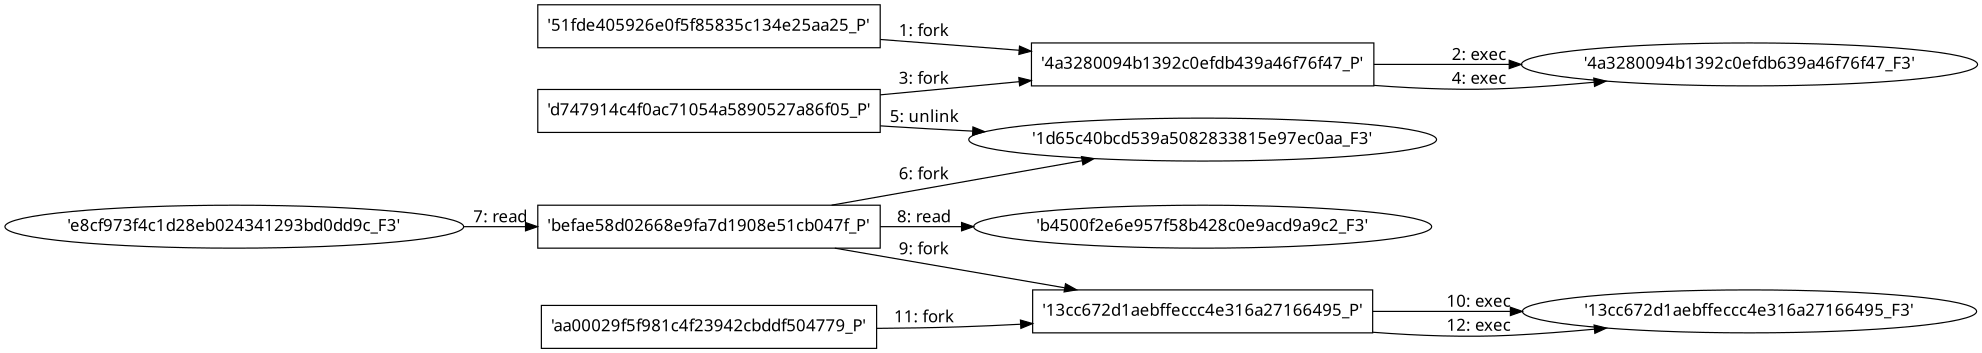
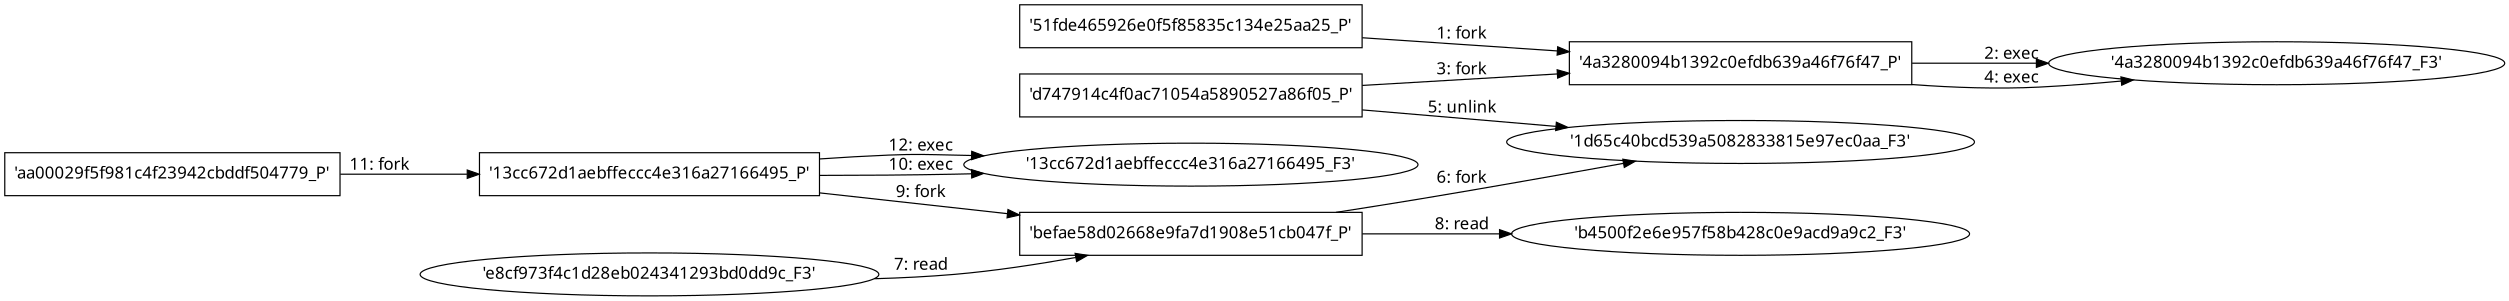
(709, 26) -> (1191, 26)
(1203, 64) -> (1741, 63)
(950, 268) -> (914, 203)
